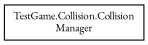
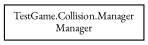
(74, 23) -> (74, 23)
